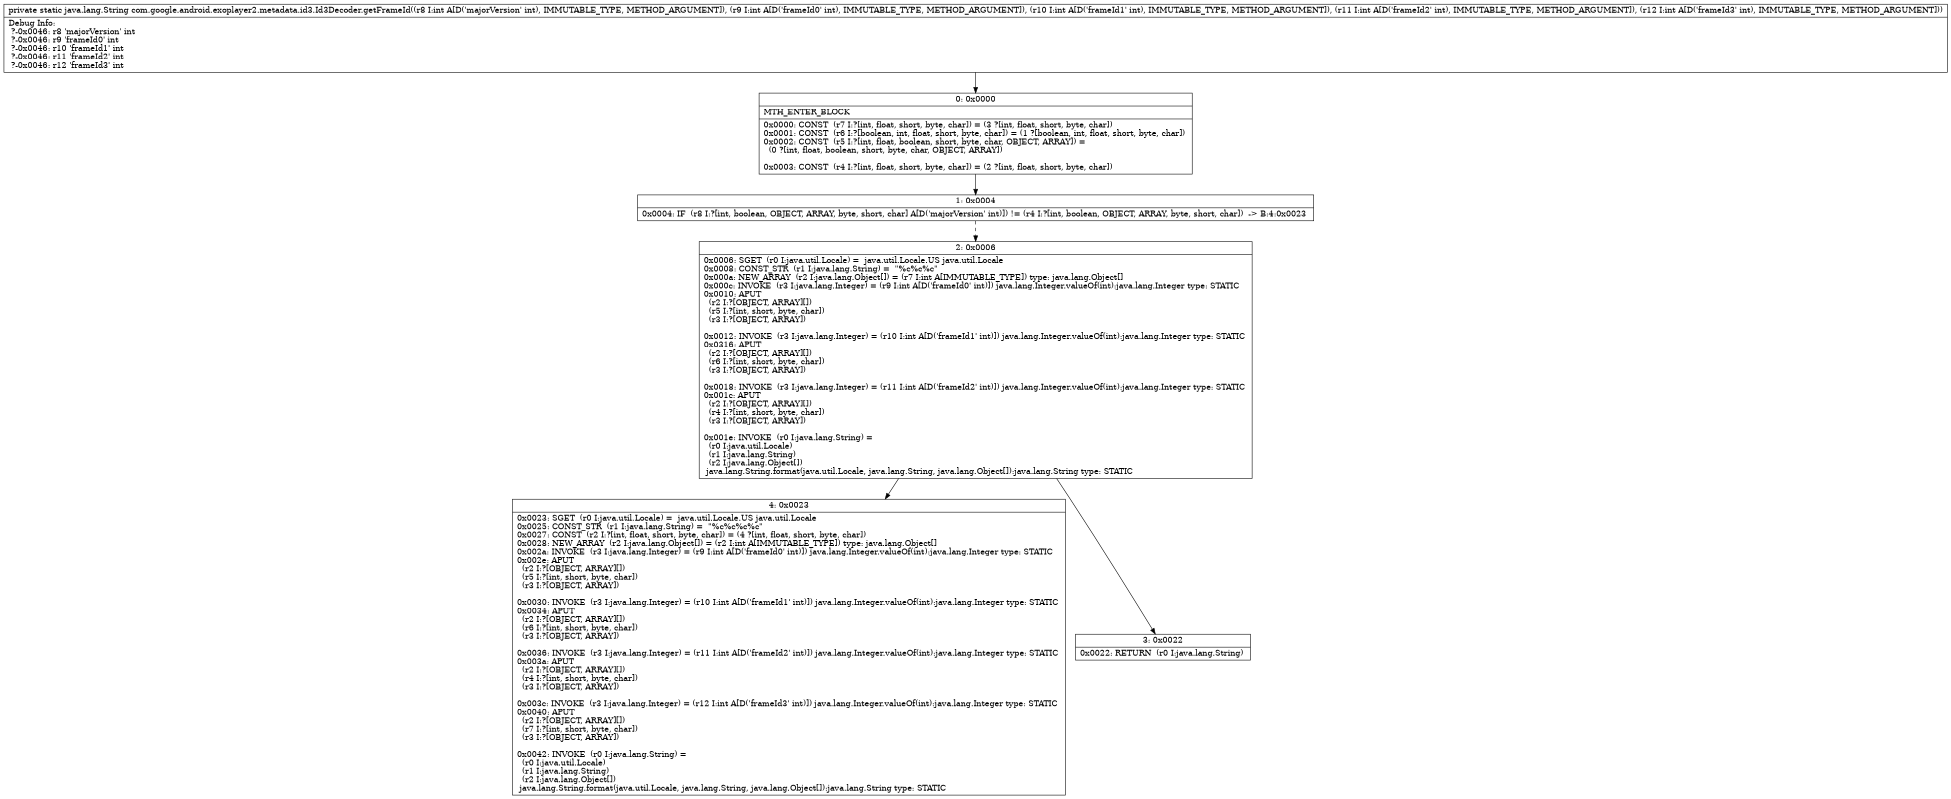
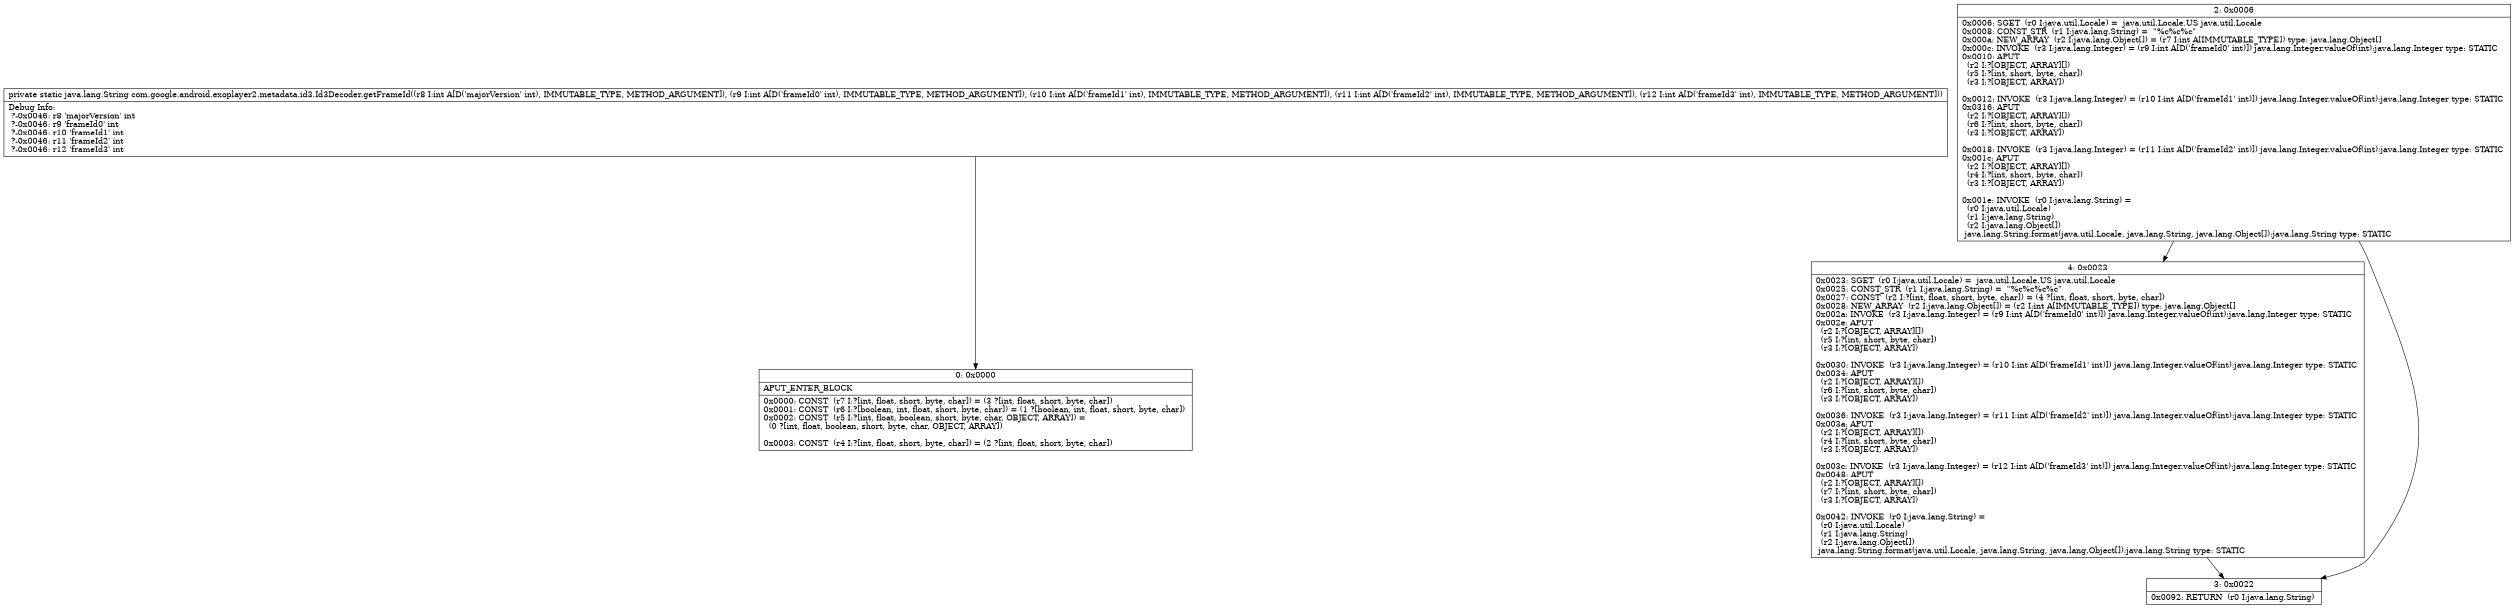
(807, 112) -> (808, 388)
(976, 208) -> none
none -> (2214, 566)
(1163, 653) -> (2234, 598)
(548, 712) -> (1847, 475)
